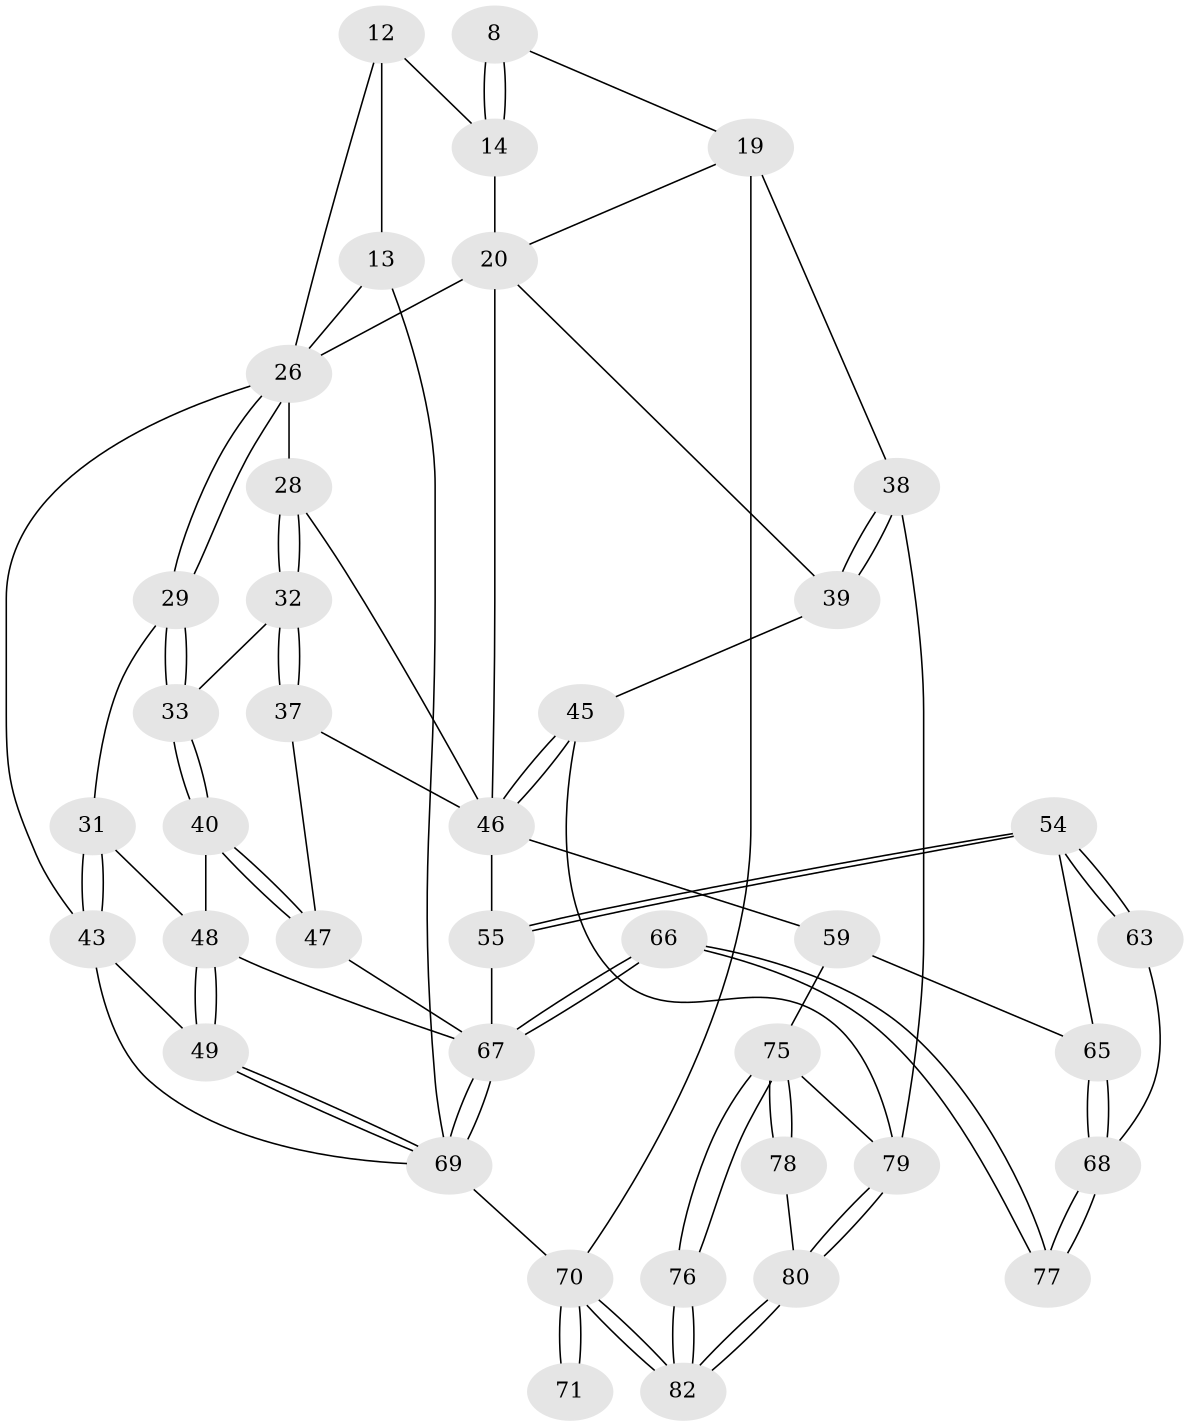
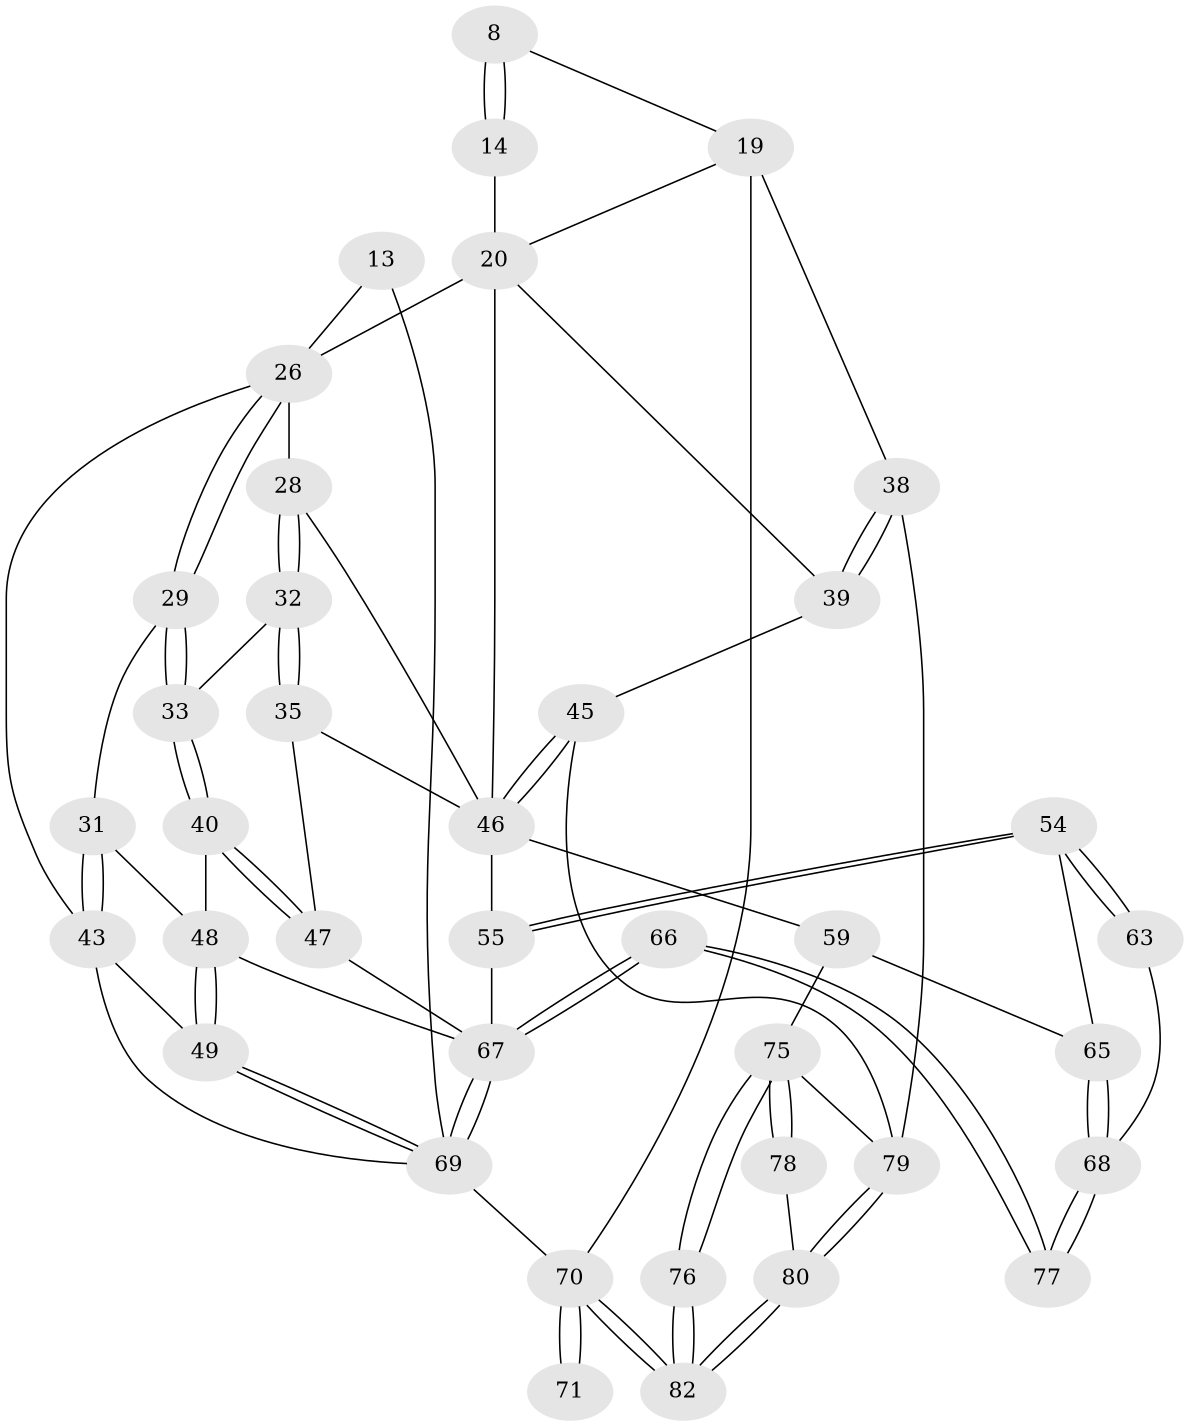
(382, 35) -> none
(289, 713) -> (289, 713)
